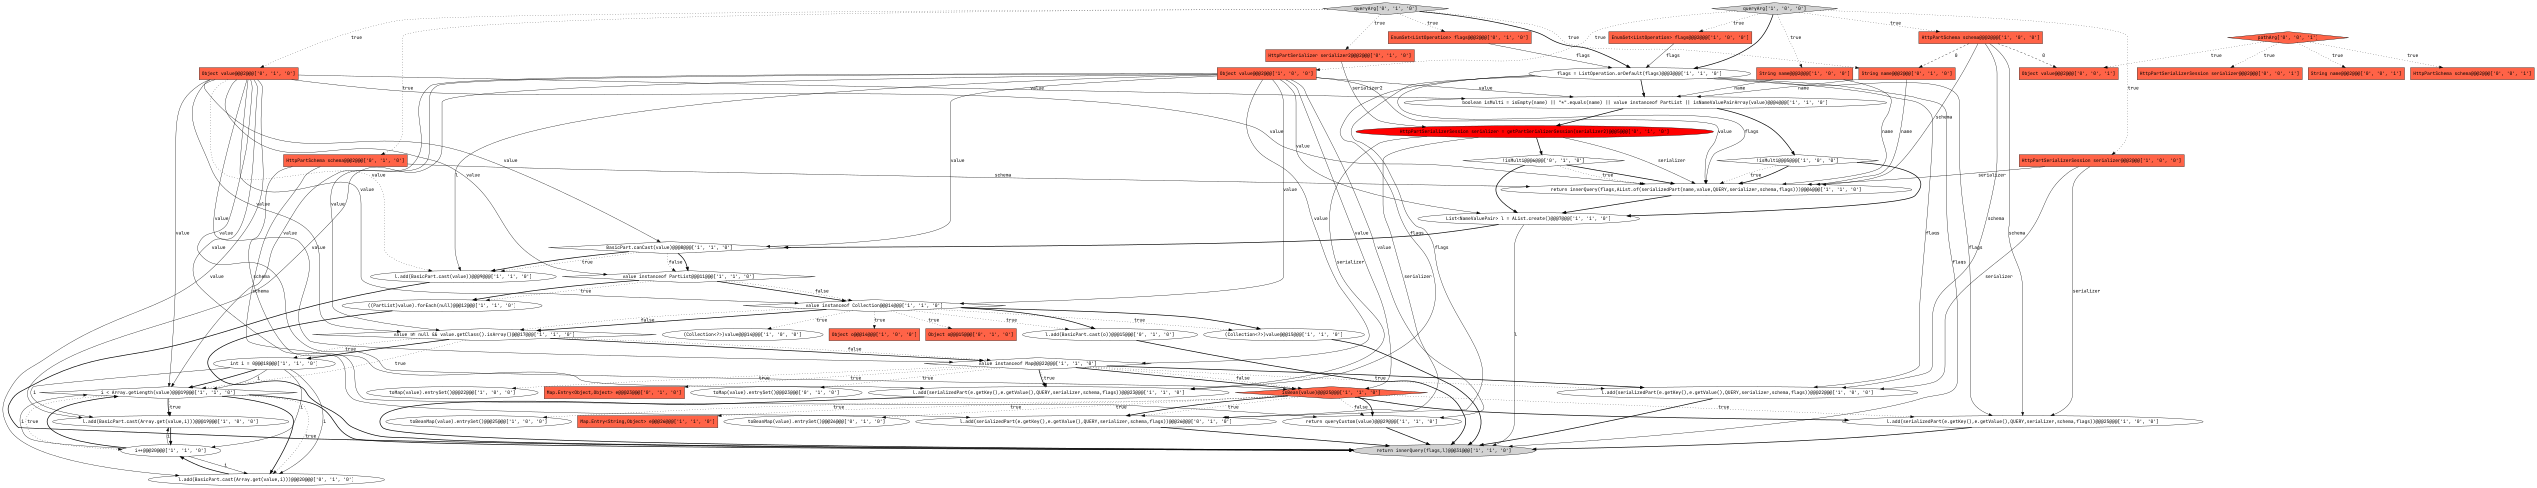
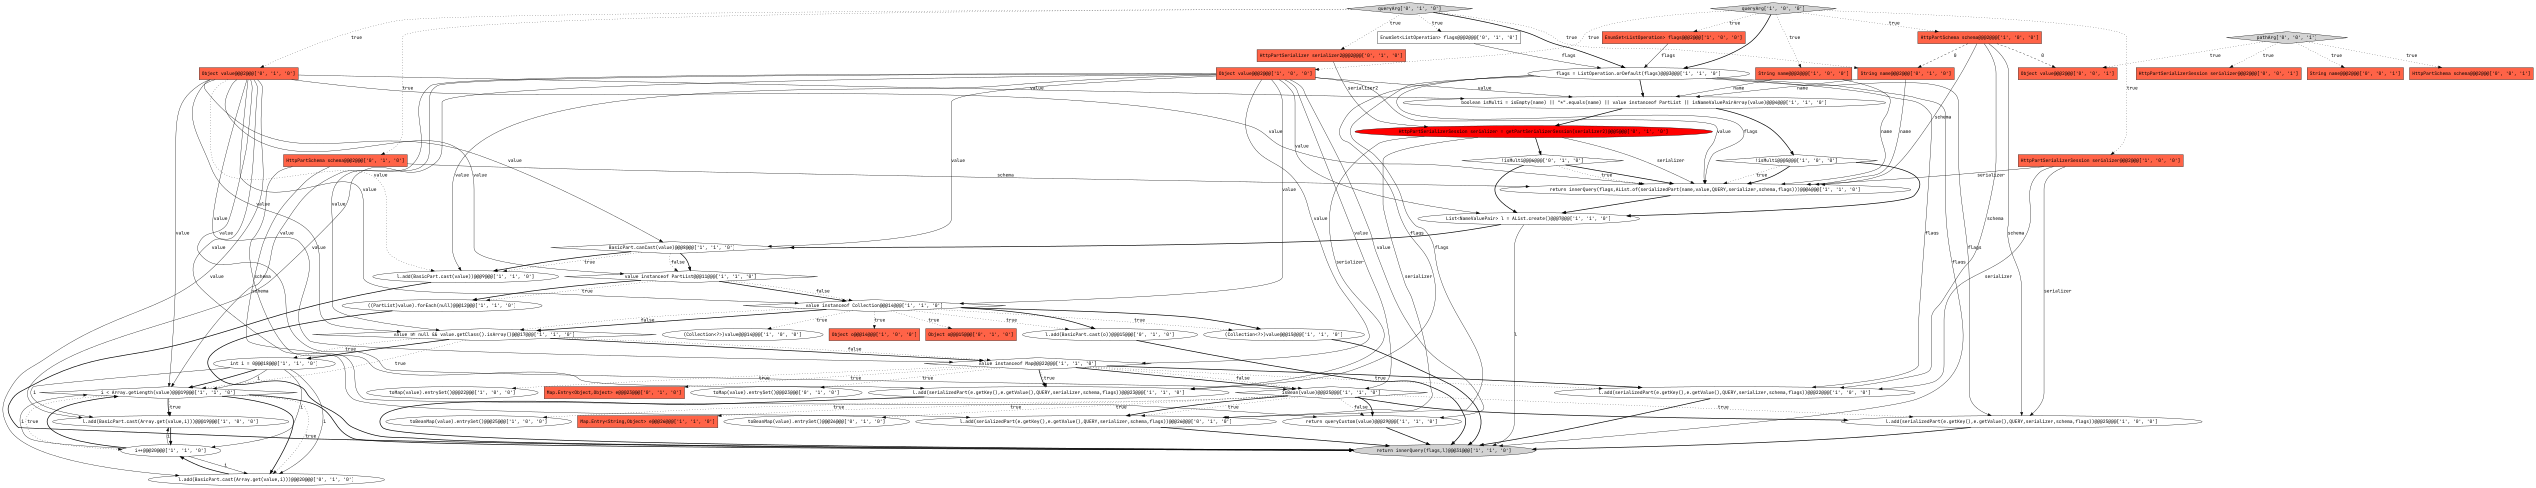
(1460, 38) -> (1449, 38)
(2288, 38) -> (2287, 38)
(457, 175) -> (462, 175)
(1331, 393) -> (1331, 393)
